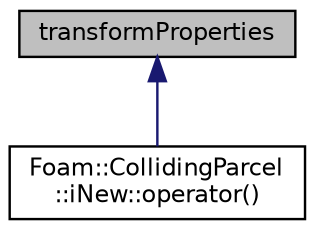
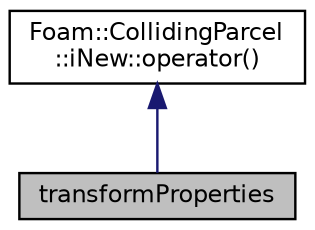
(157, 114) -> (157, 140)
